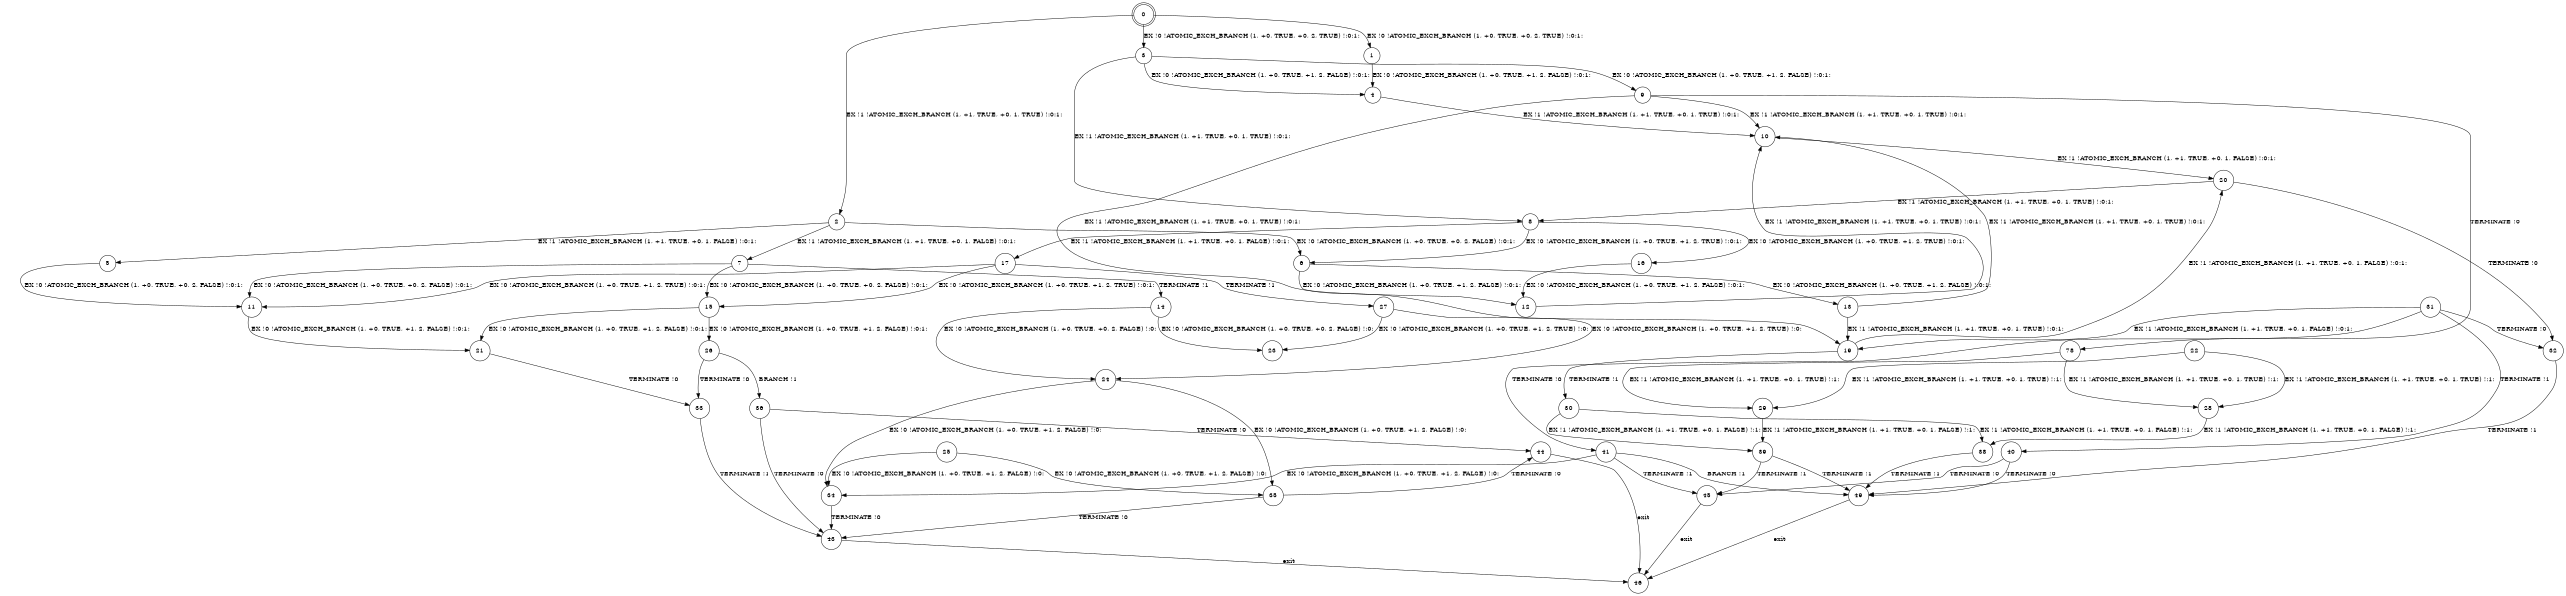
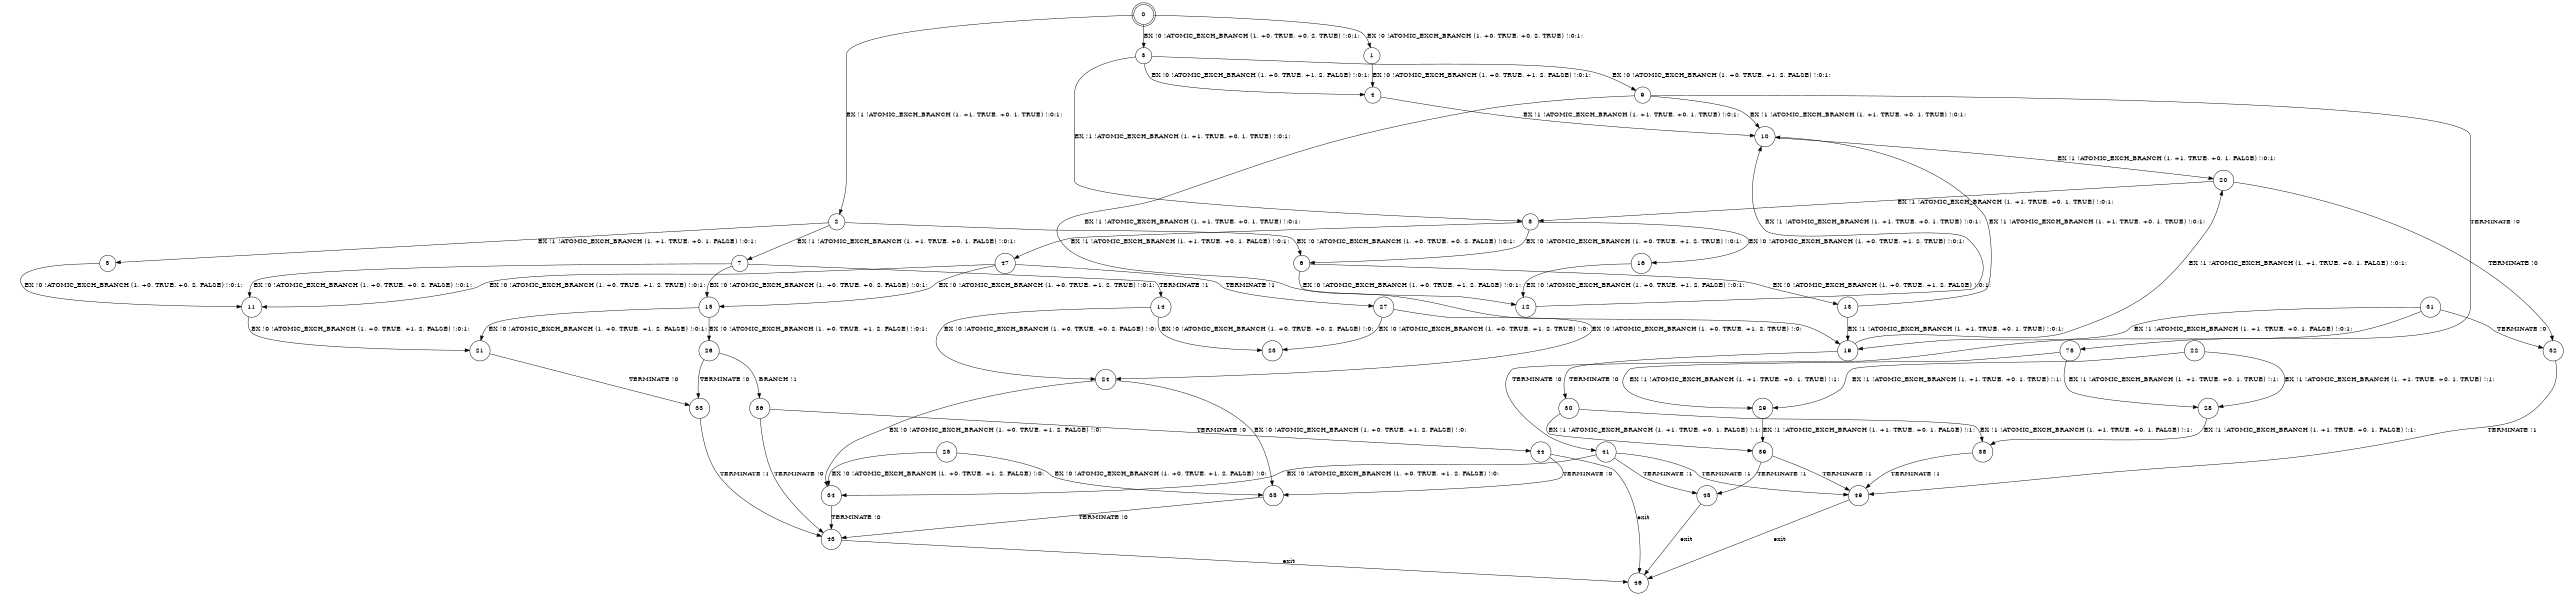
(1005, 263) -> (1005, 263)
(1594, 380) -> (1594, 380)
(2011, 452) -> none
(1726, 474) -> (1726, 474)
(1409, 490) -> (1438, 489)
